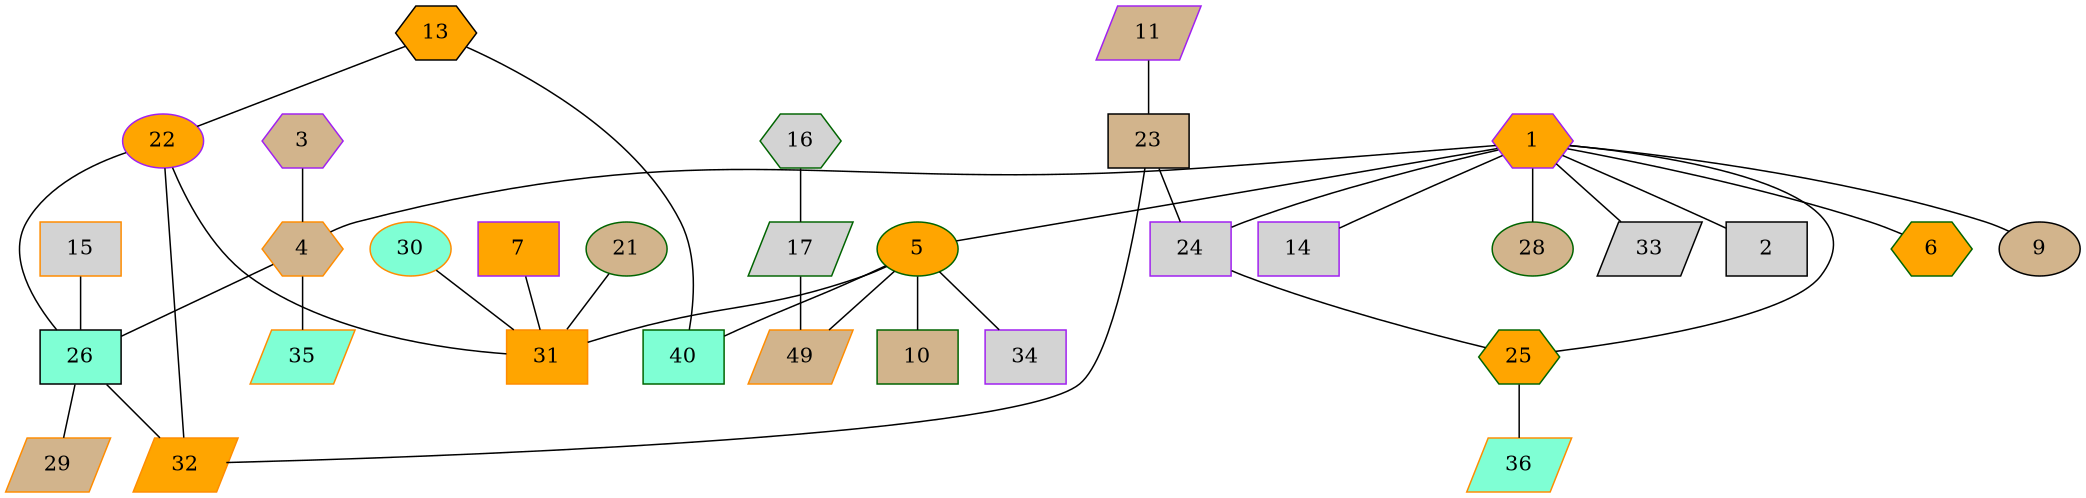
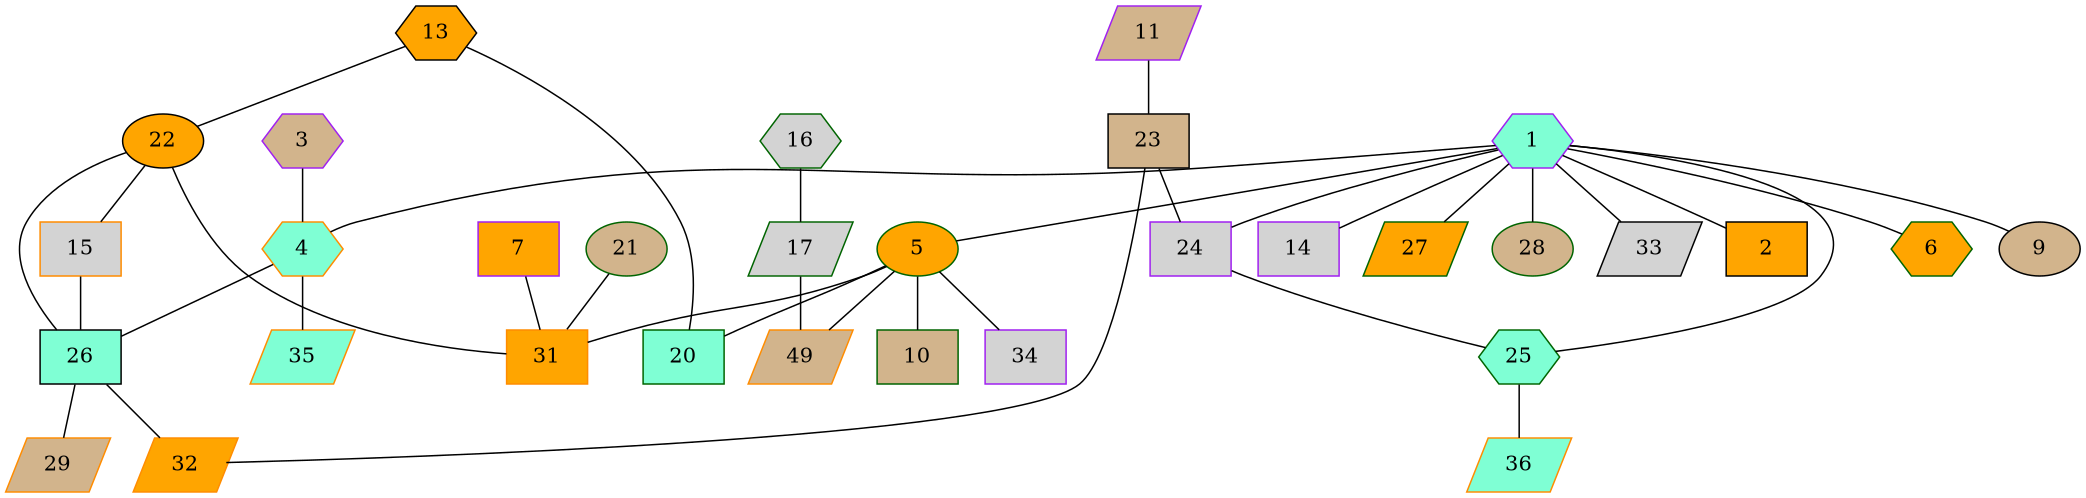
(163, 141) -> (163, 141)
(1533, 141) -> (1533, 141)
(303, 249) -> (303, 249)
(411, 249) -> none
none -> (1416, 249)
(1767, 249) -> (1767, 249)
(174, 296) -> (123, 194)
(684, 357) -> (684, 357)
(1519, 357) -> (1519, 357)
